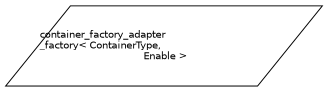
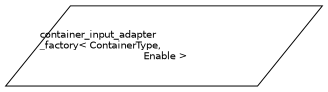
(164, 46) -> (164, 46)
